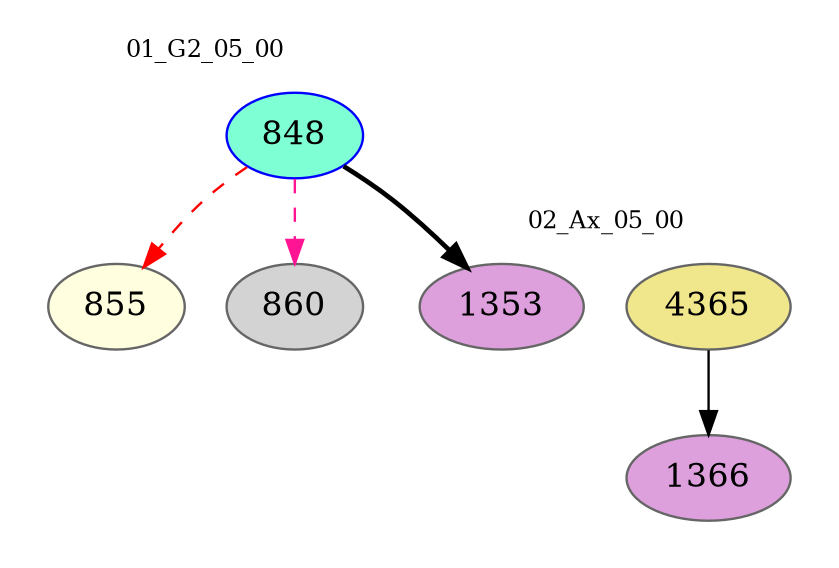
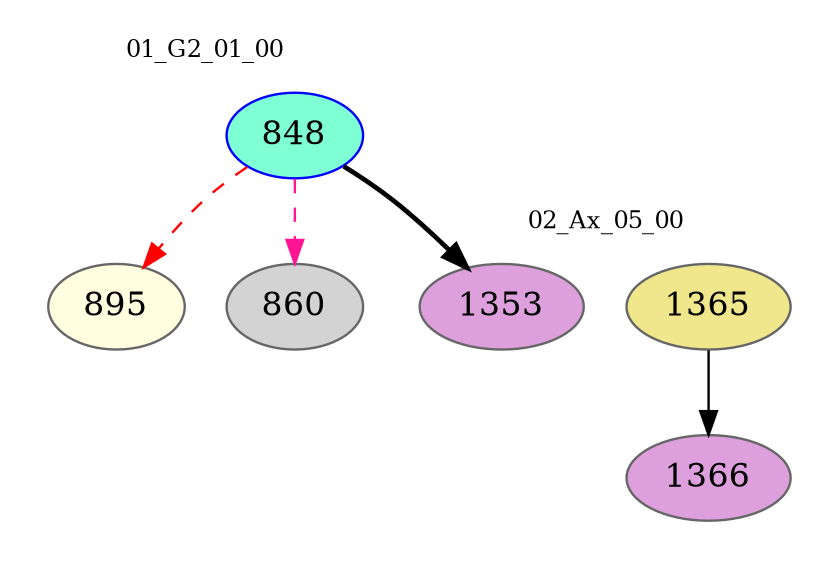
(206, 51) -> (206, 51)
(117, 307) -> (117, 307)
(709, 307) -> (709, 307)
